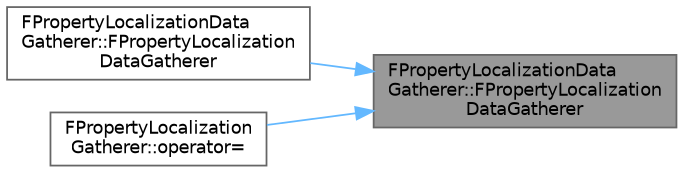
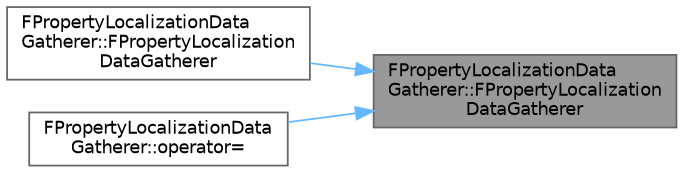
(158, 139) -> (158, 139)
